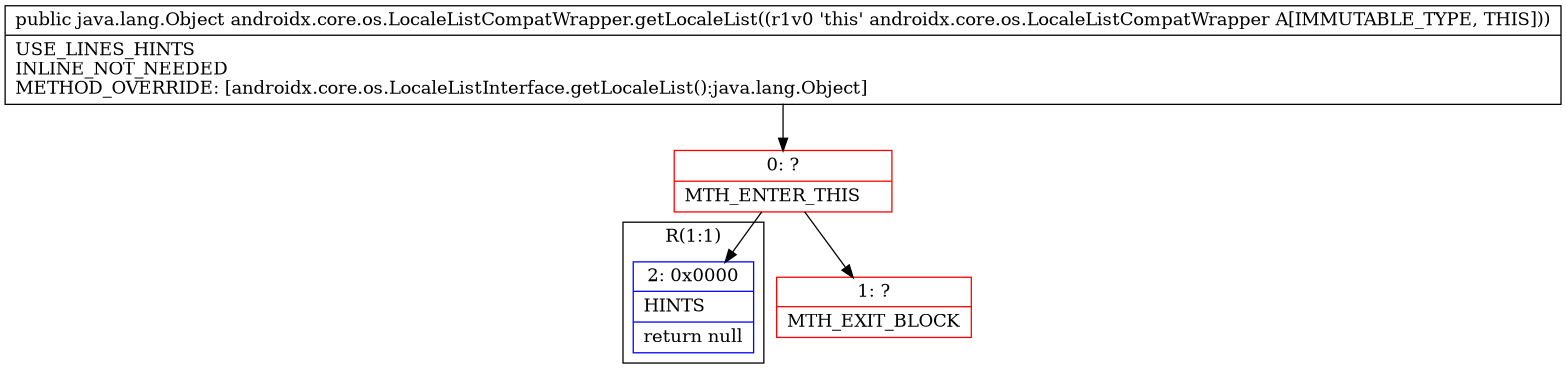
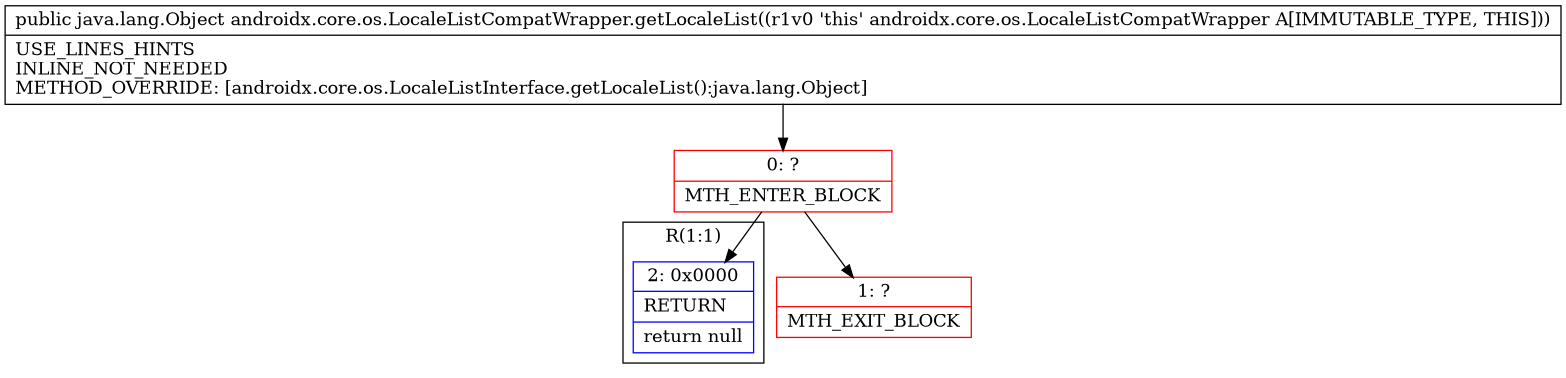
(773, 196) -> (783, 196)
(675, 306) -> (685, 306)
